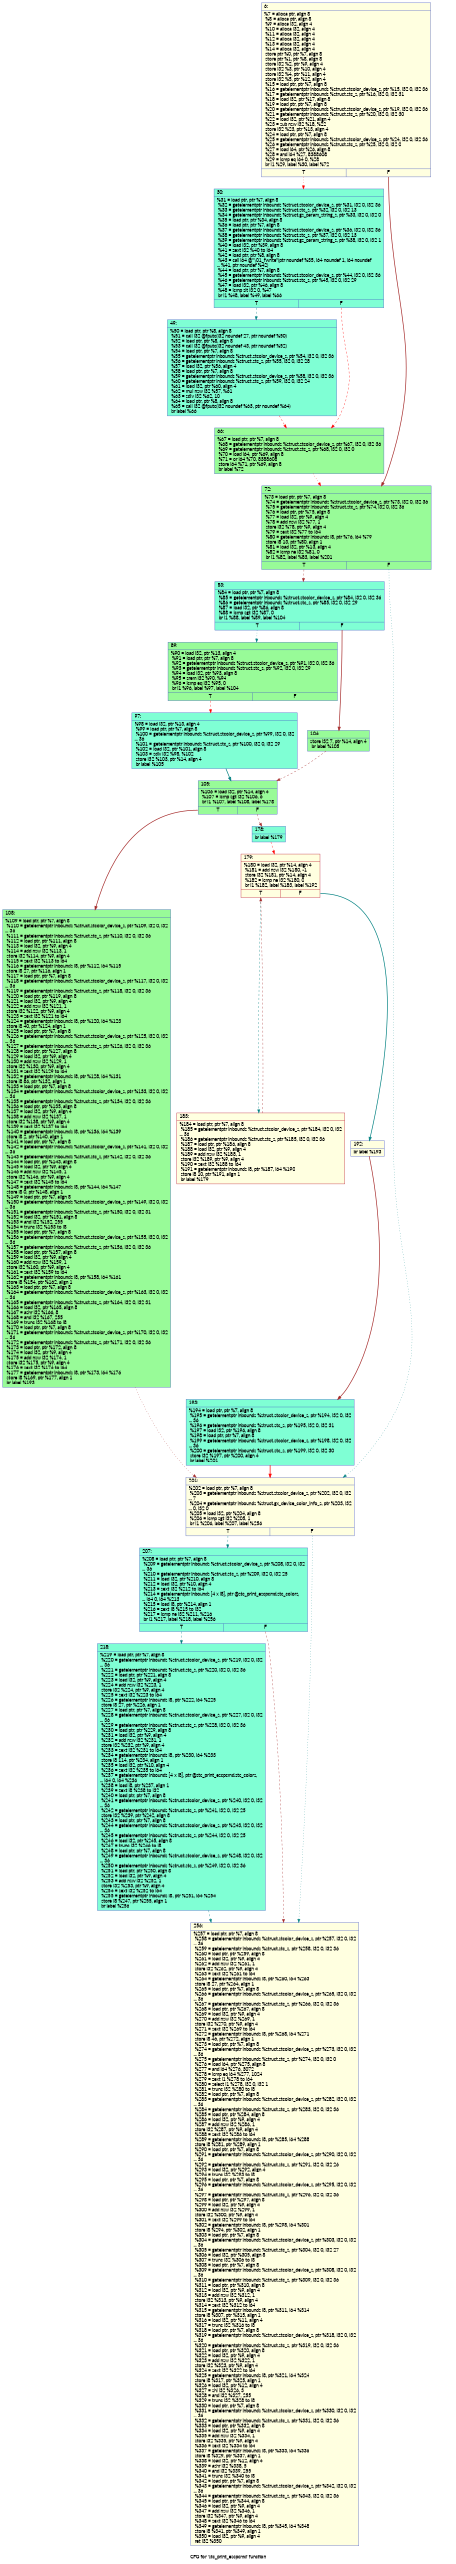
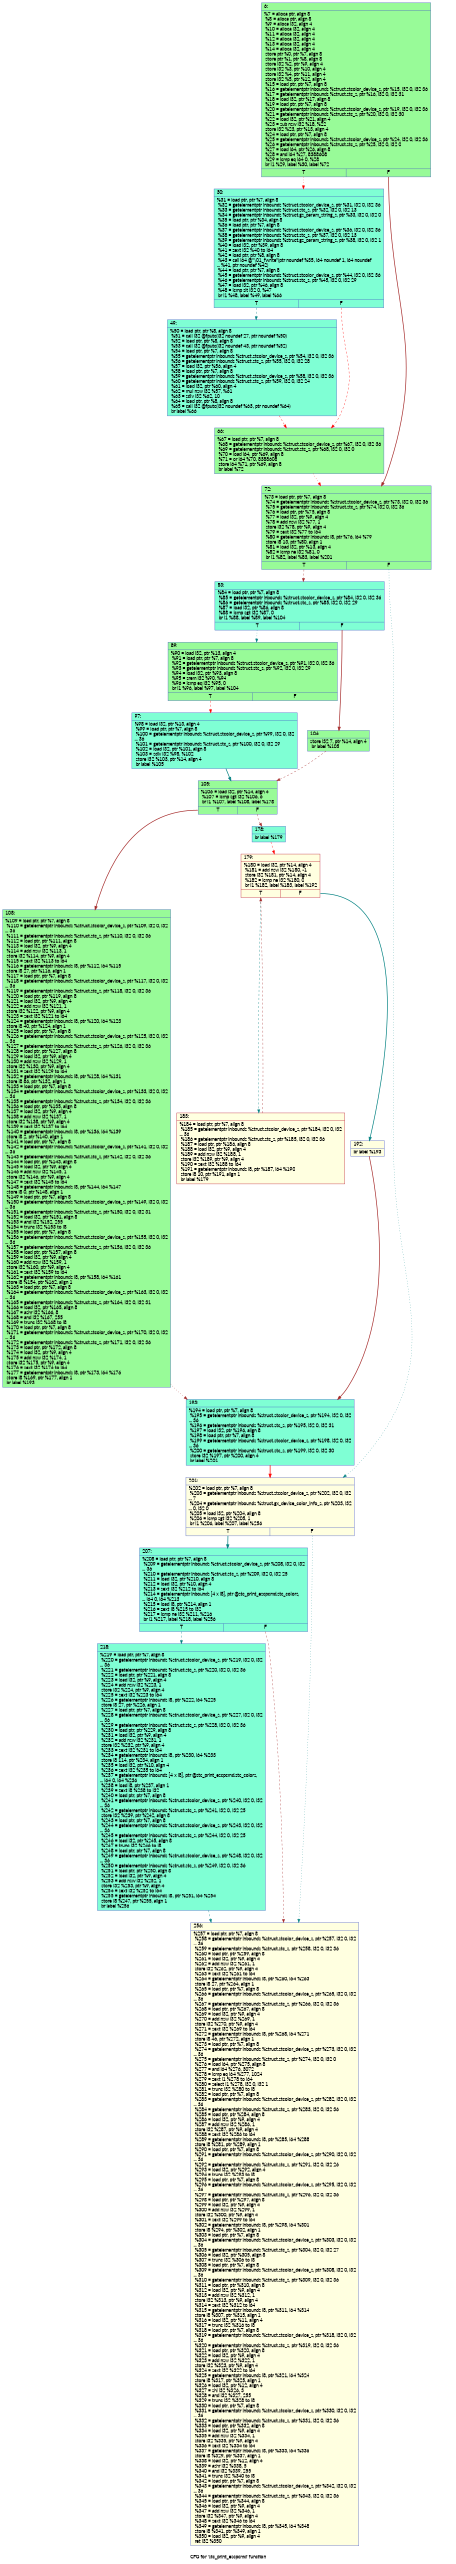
(346, 90) -> (346, 90)
(160, 1434) -> (177, 1391)
(228, 1540) -> (228, 1540)
